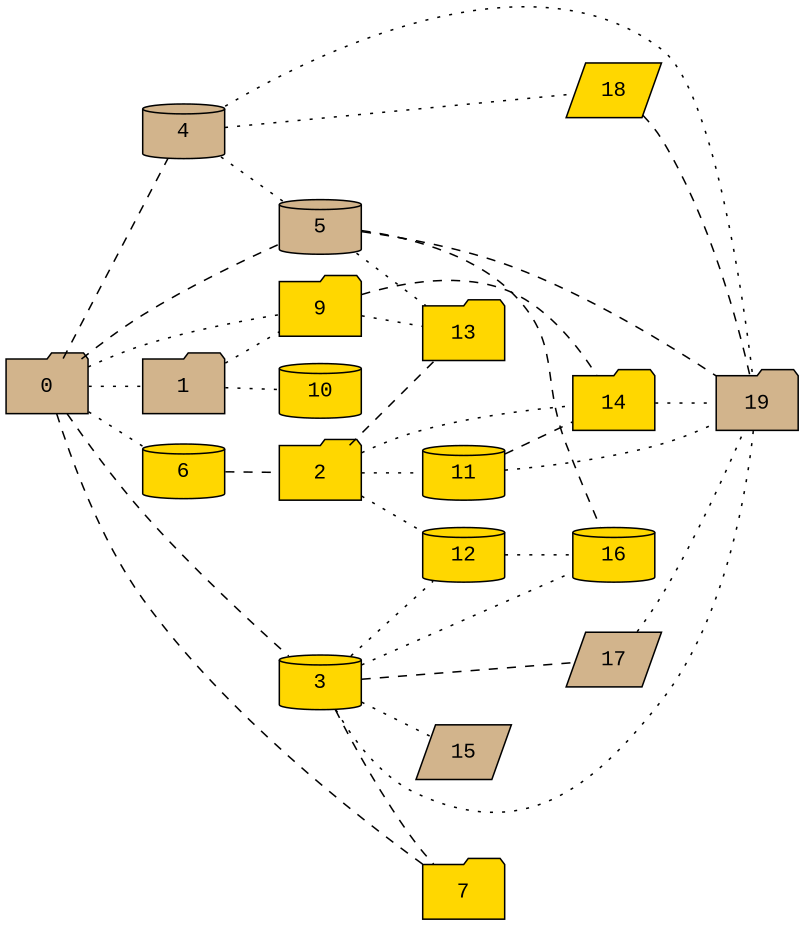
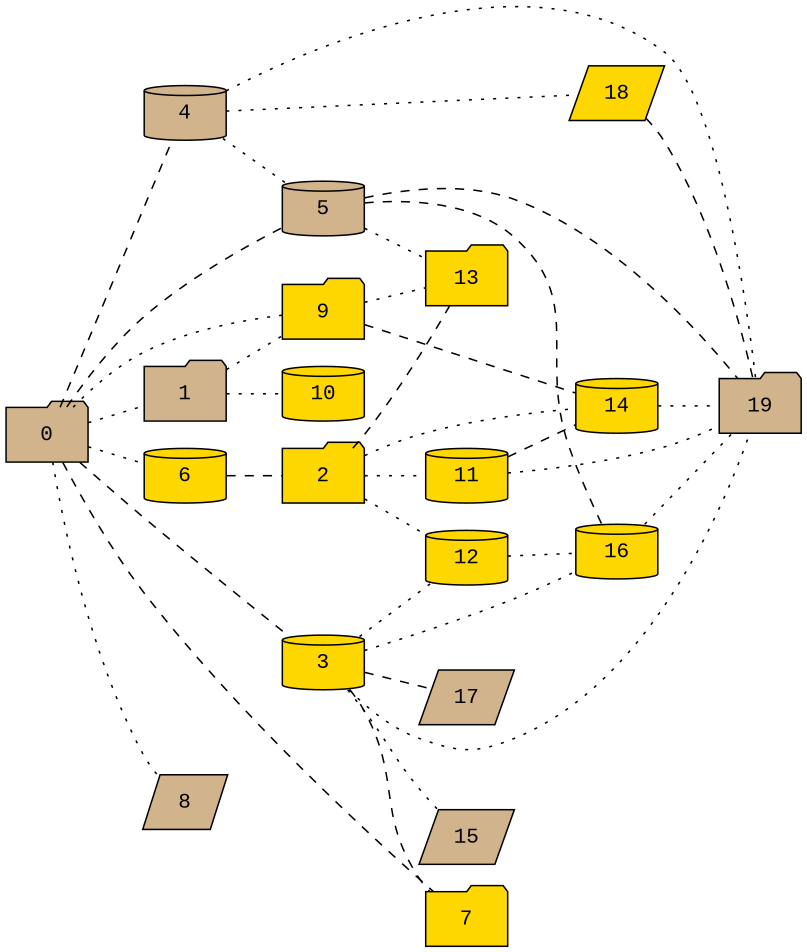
(614, 403) -> (617, 406)
(696, 534) -> (688, 479)
none -> (185, 802)
